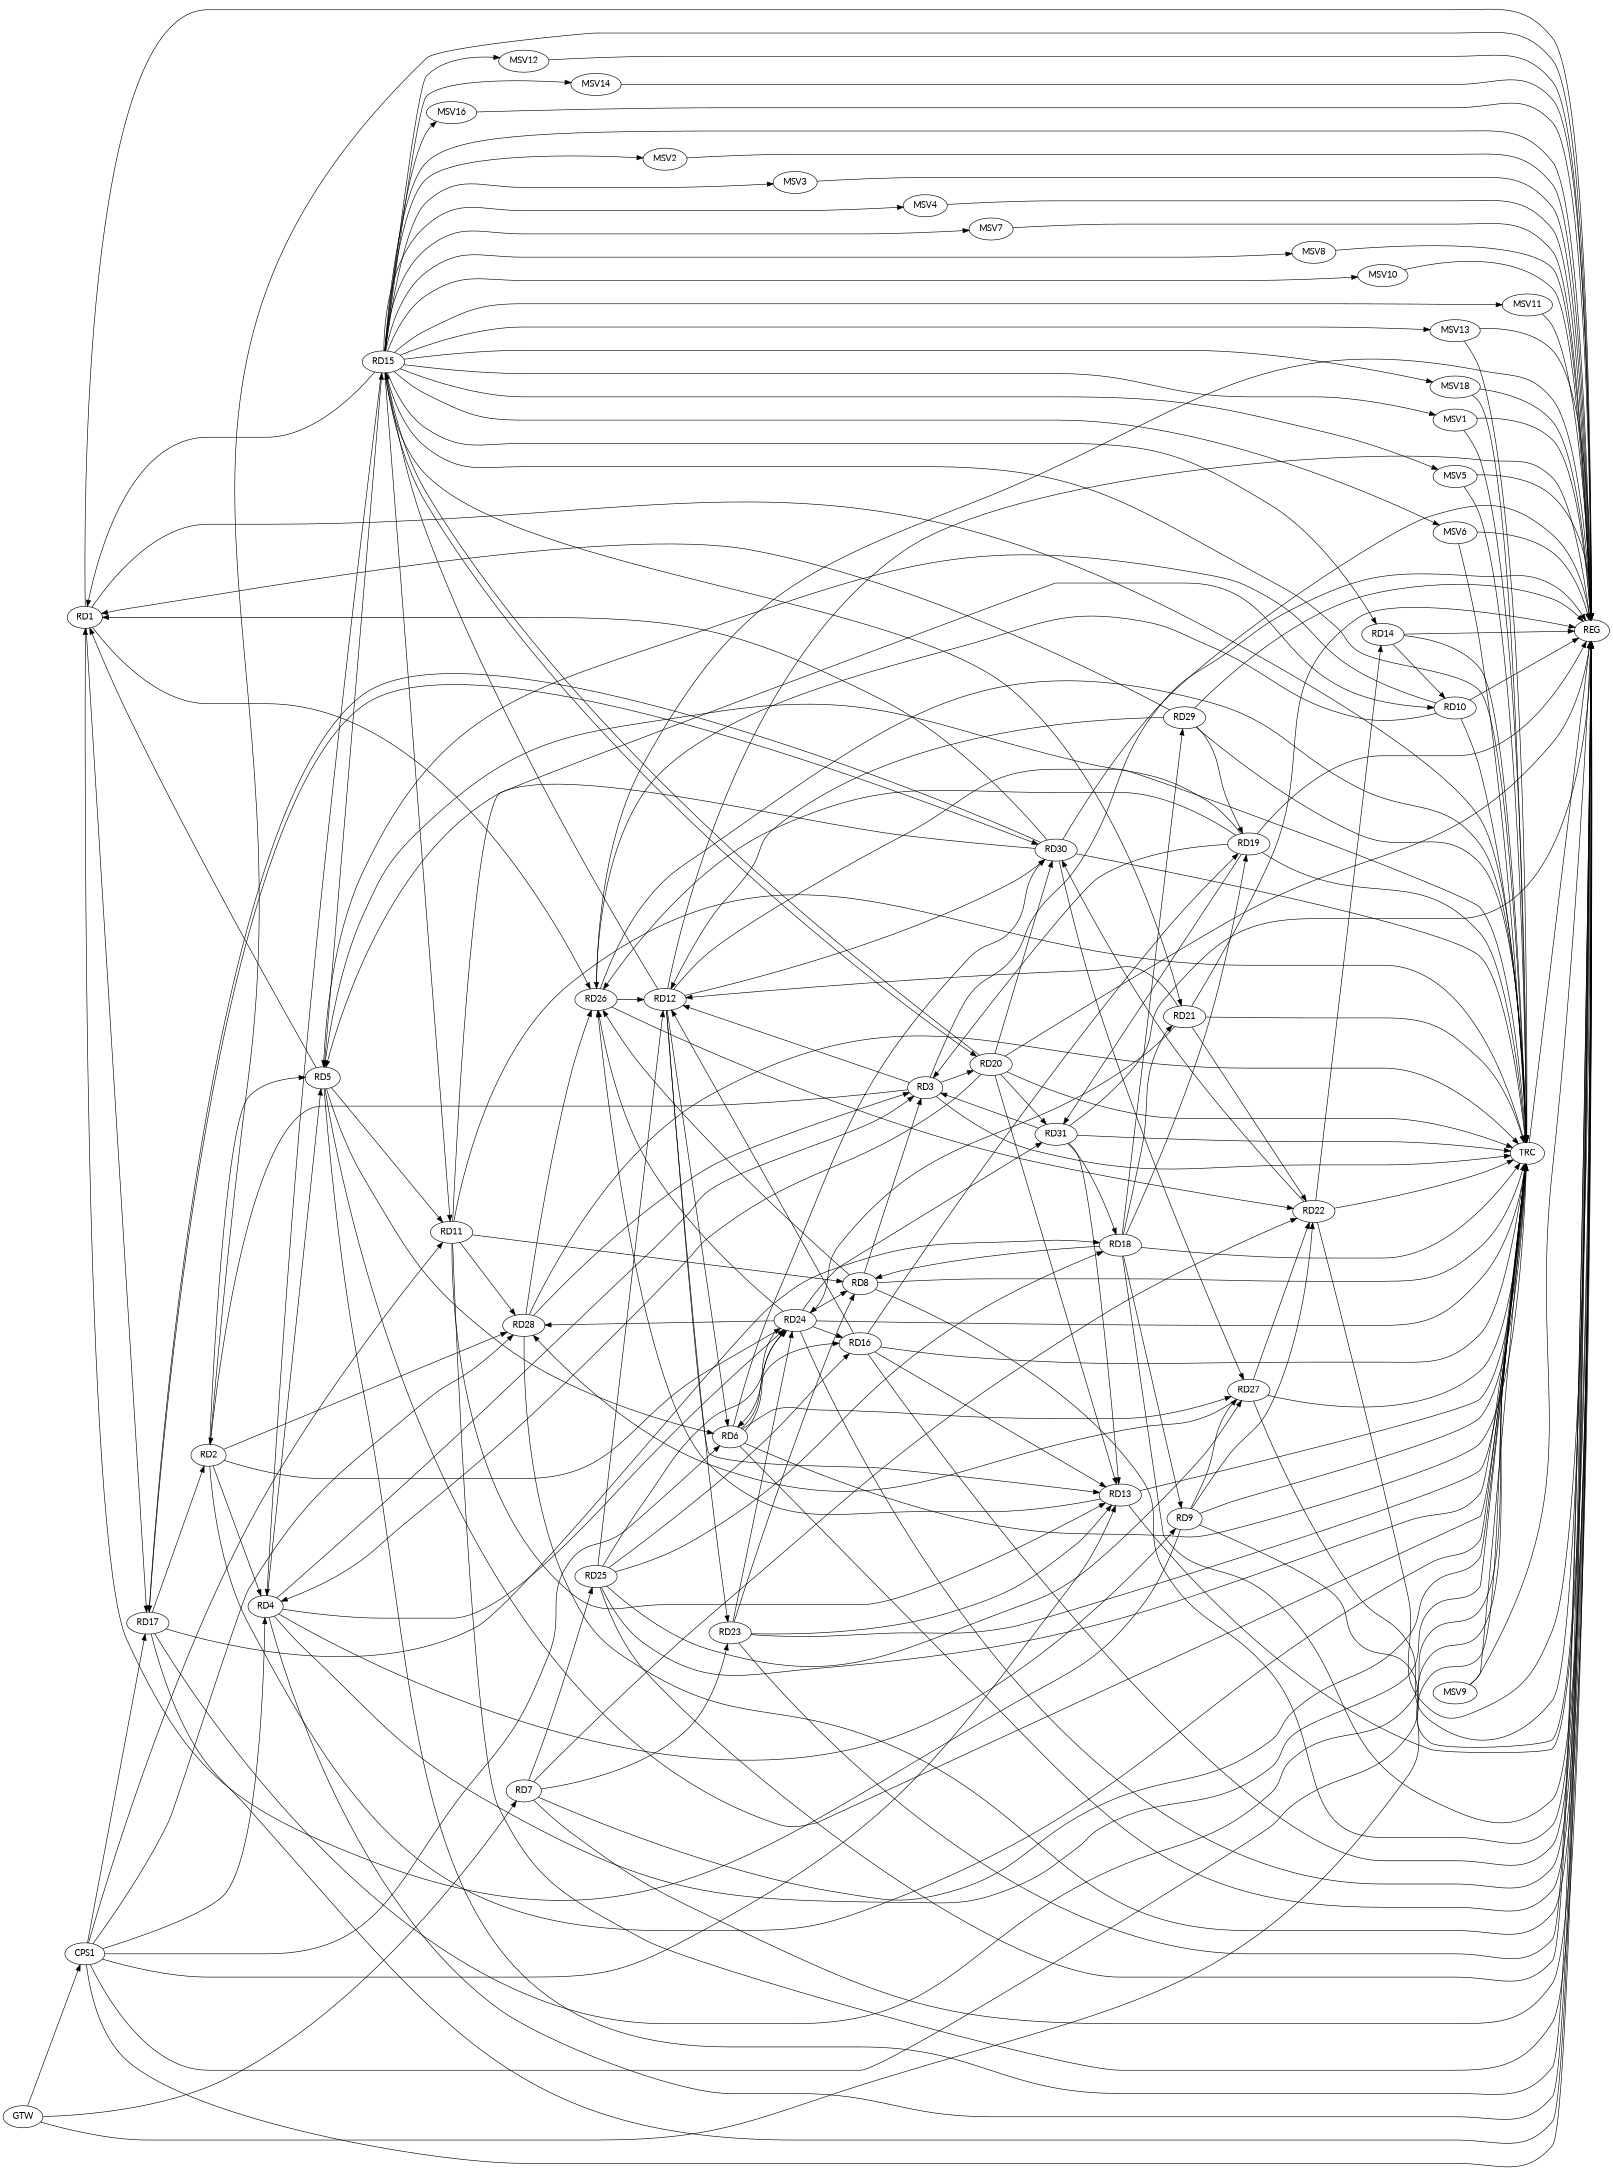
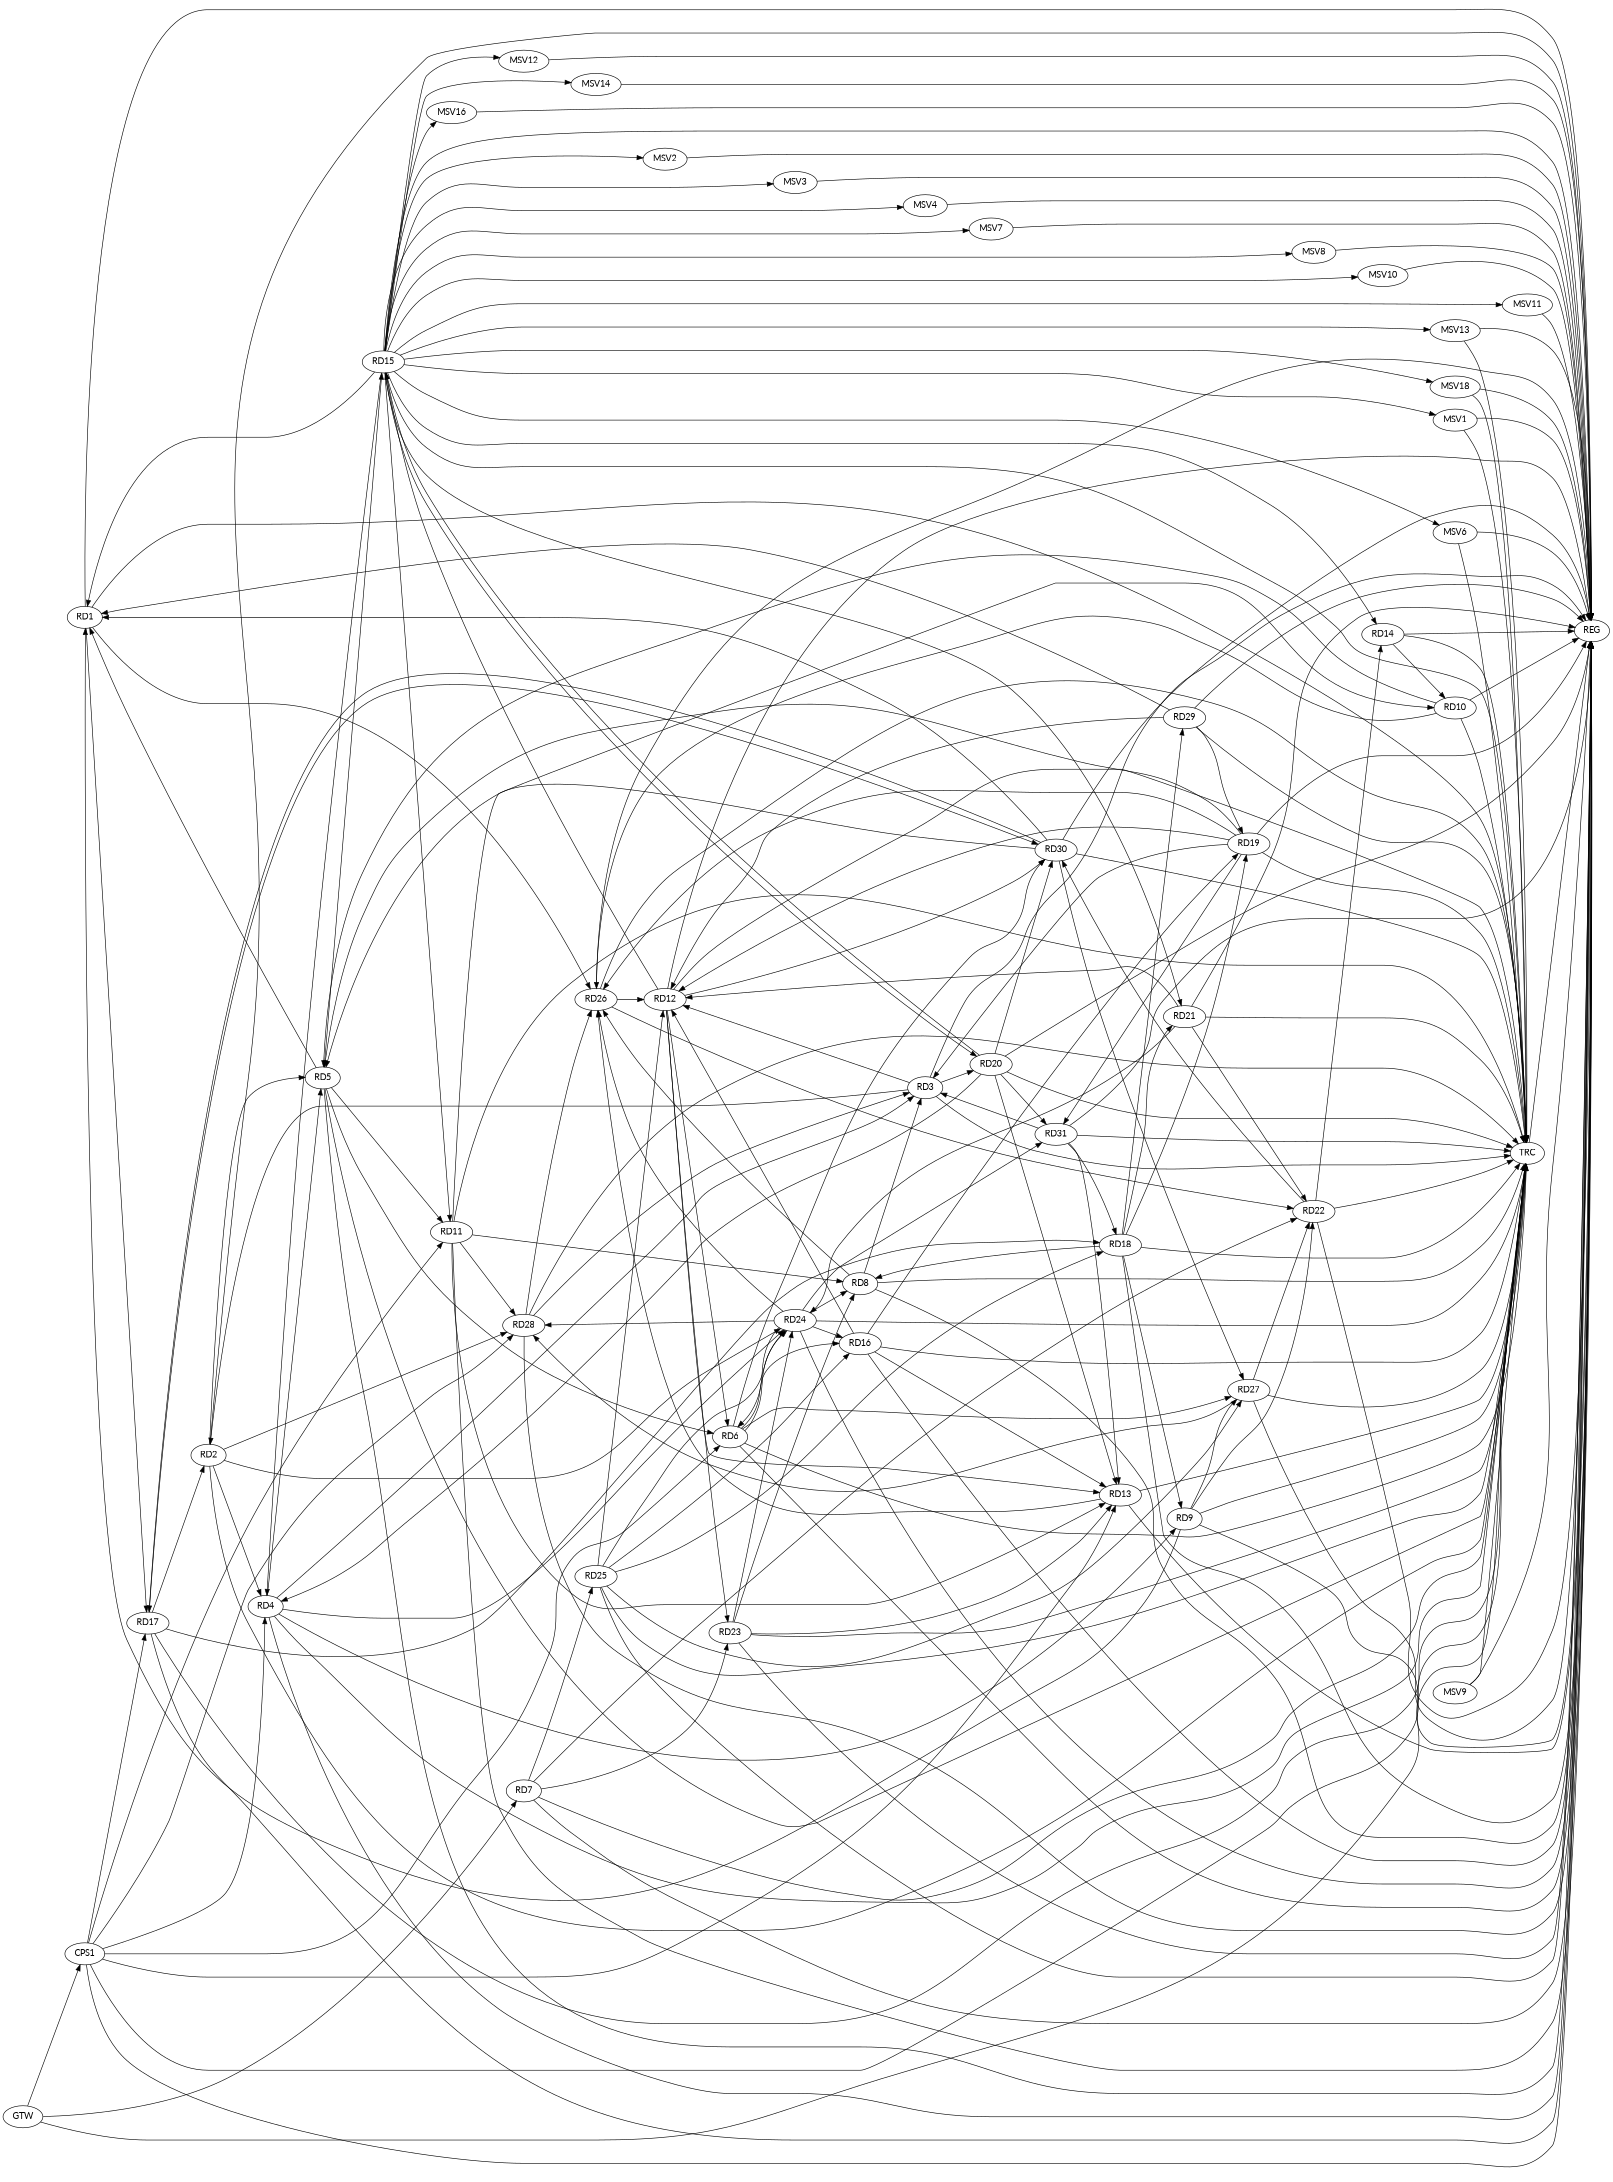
(1455, 476) -> none
none -> (944, 860)
